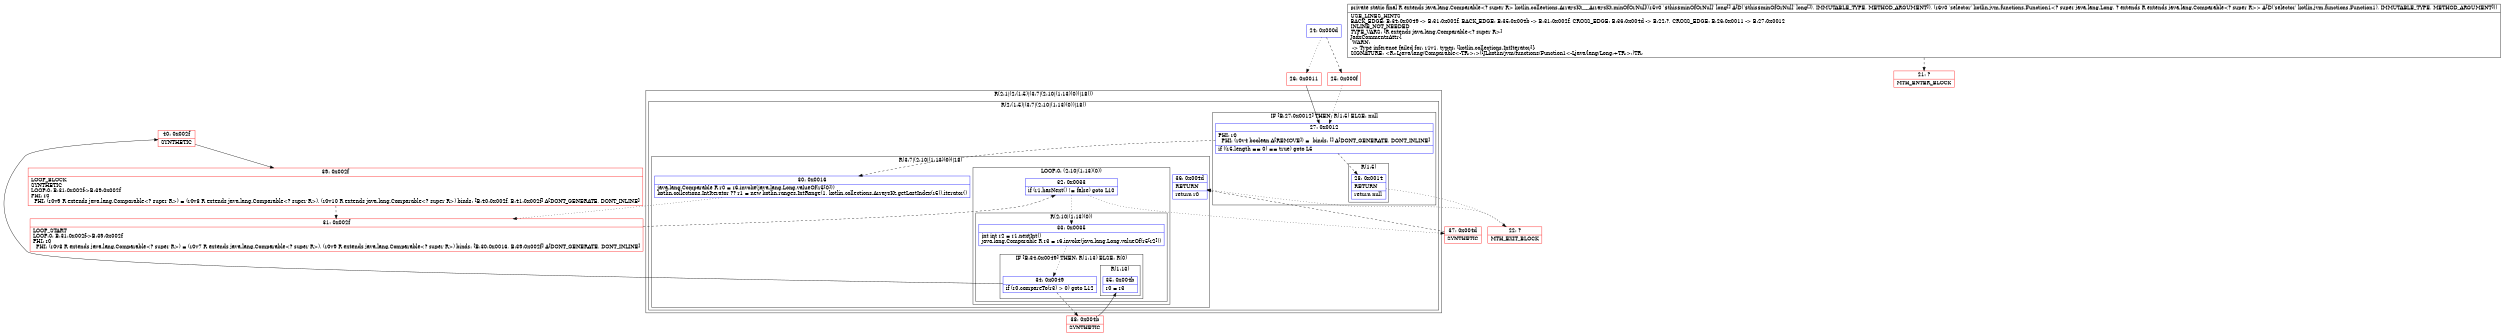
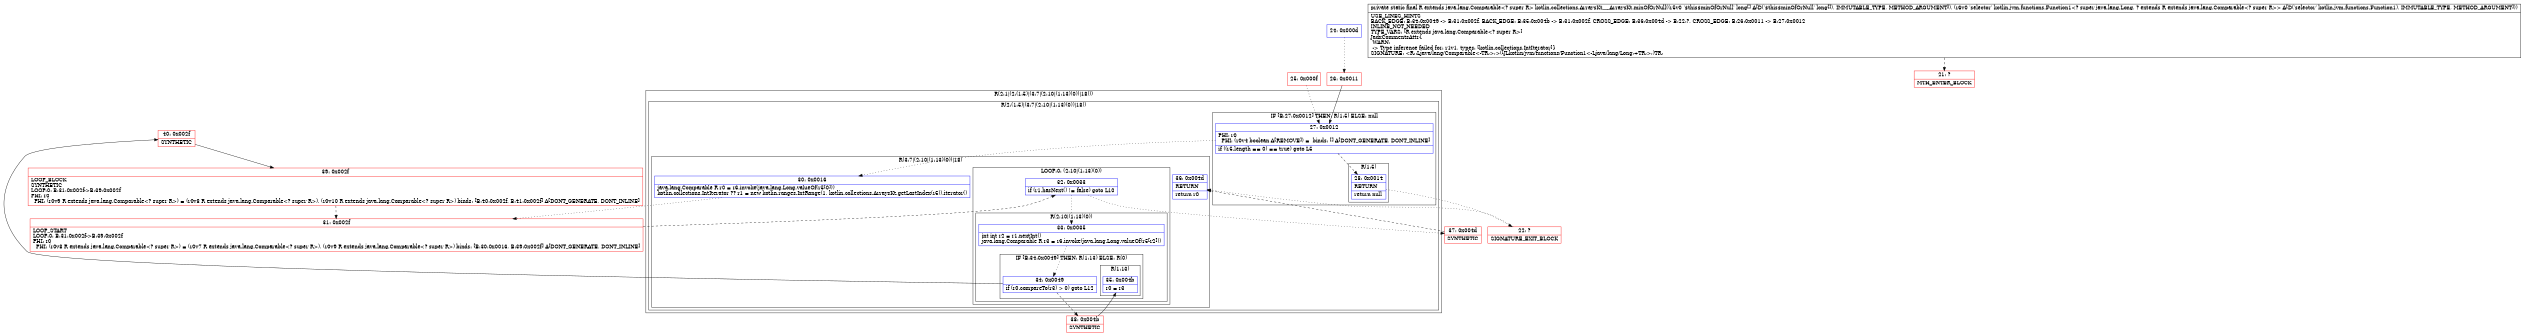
(1333, 53) -> none
(1038, 150) -> (1038, 150)
(1515, 239) -> (1524, 239)
